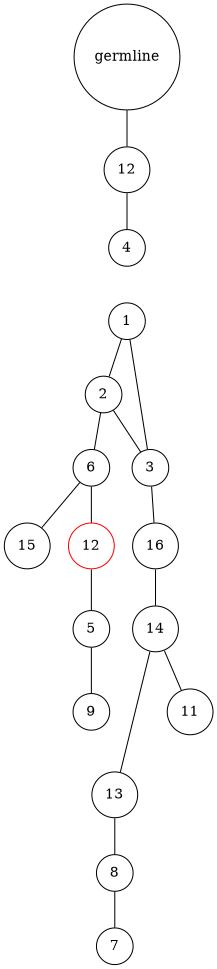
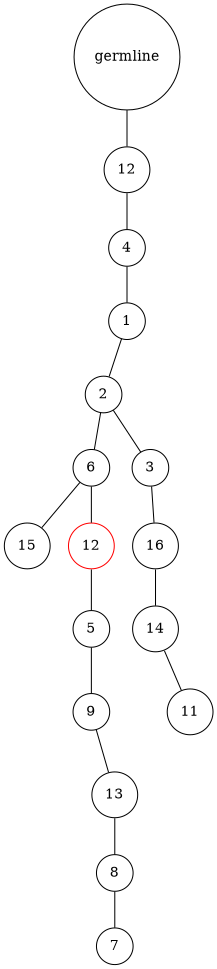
(139, 394) -> (127, 285)
(135, 712) -> (102, 751)
